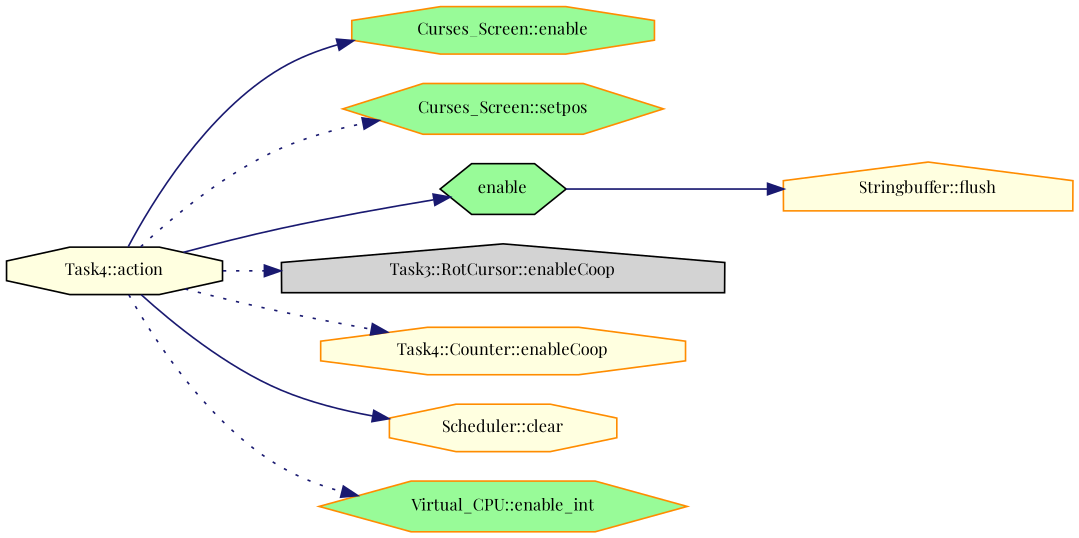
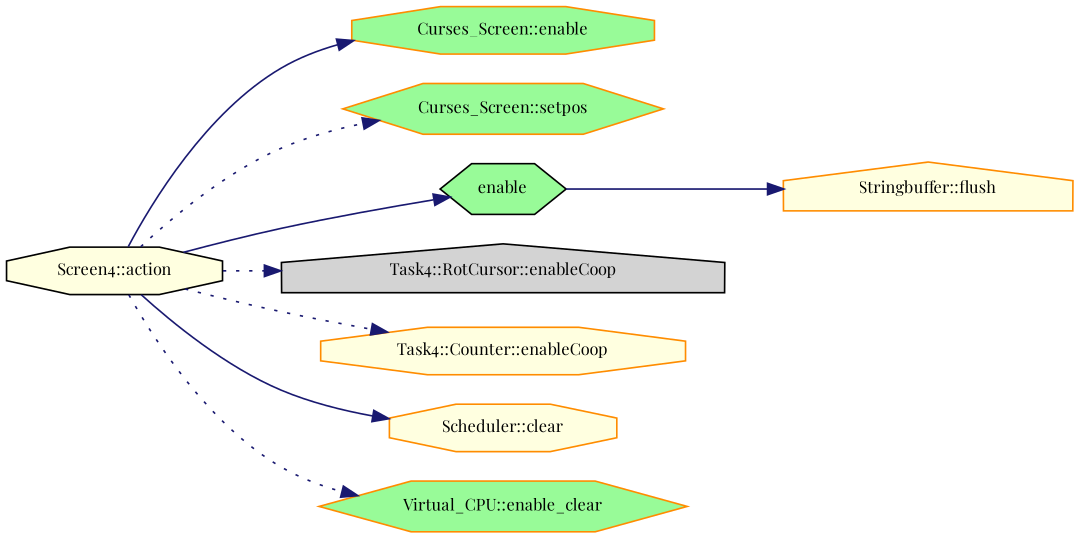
(115, 271) -> (115, 271)
(503, 271) -> (503, 271)
(503, 506) -> (503, 506)
